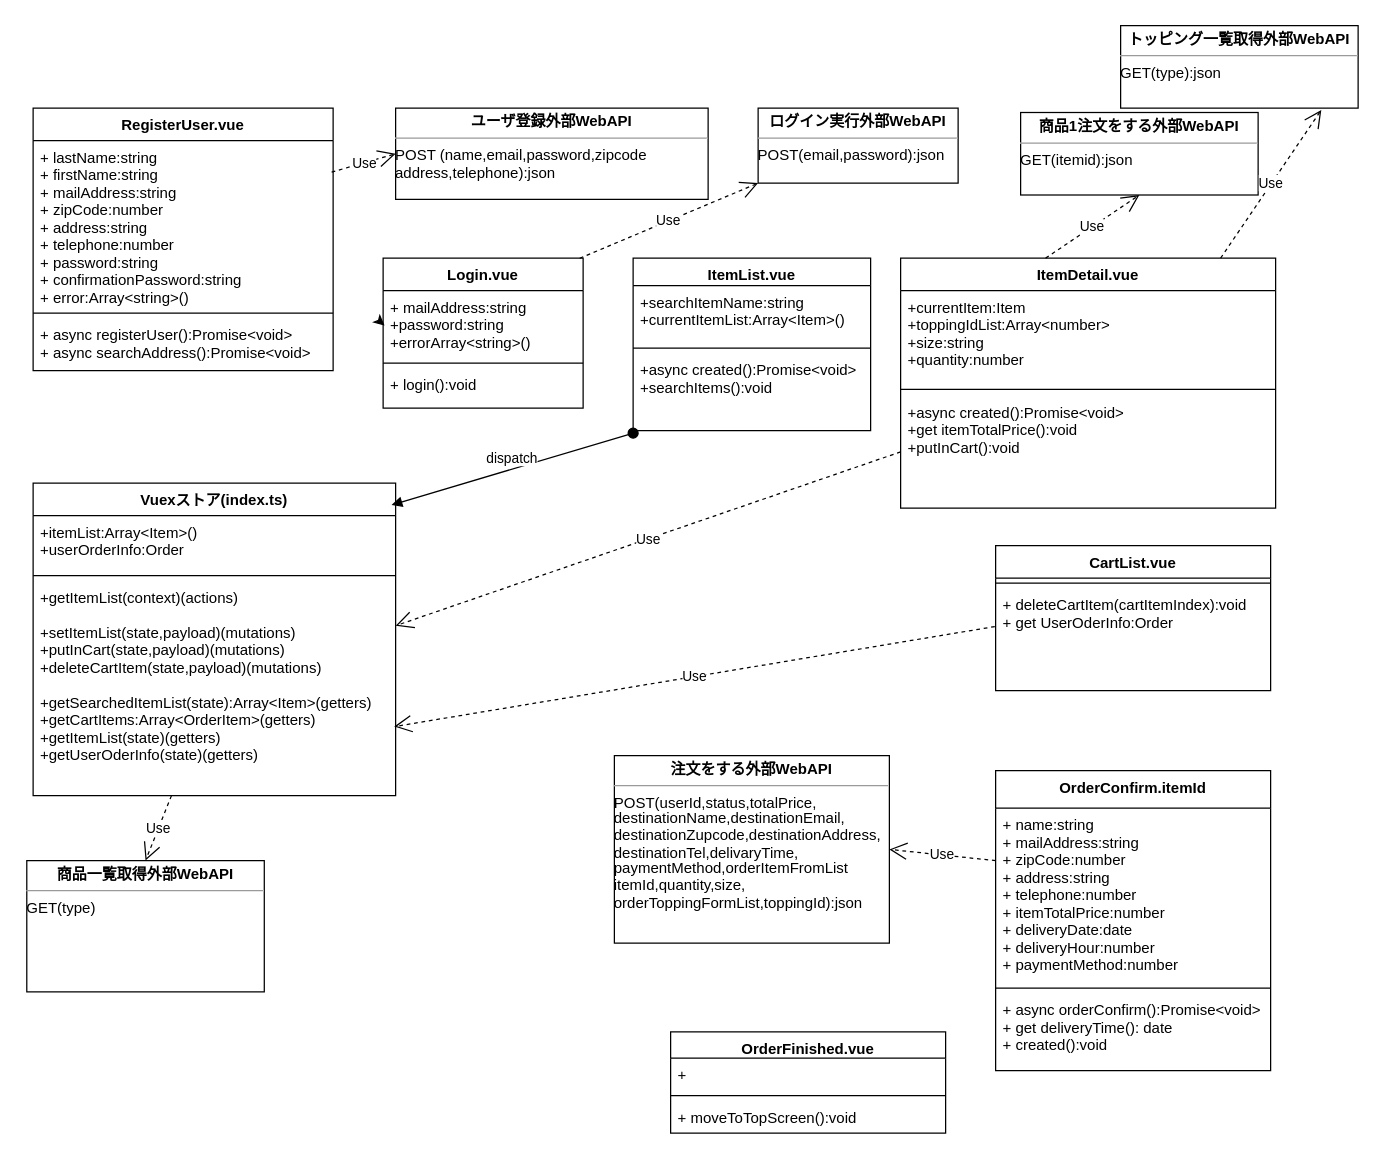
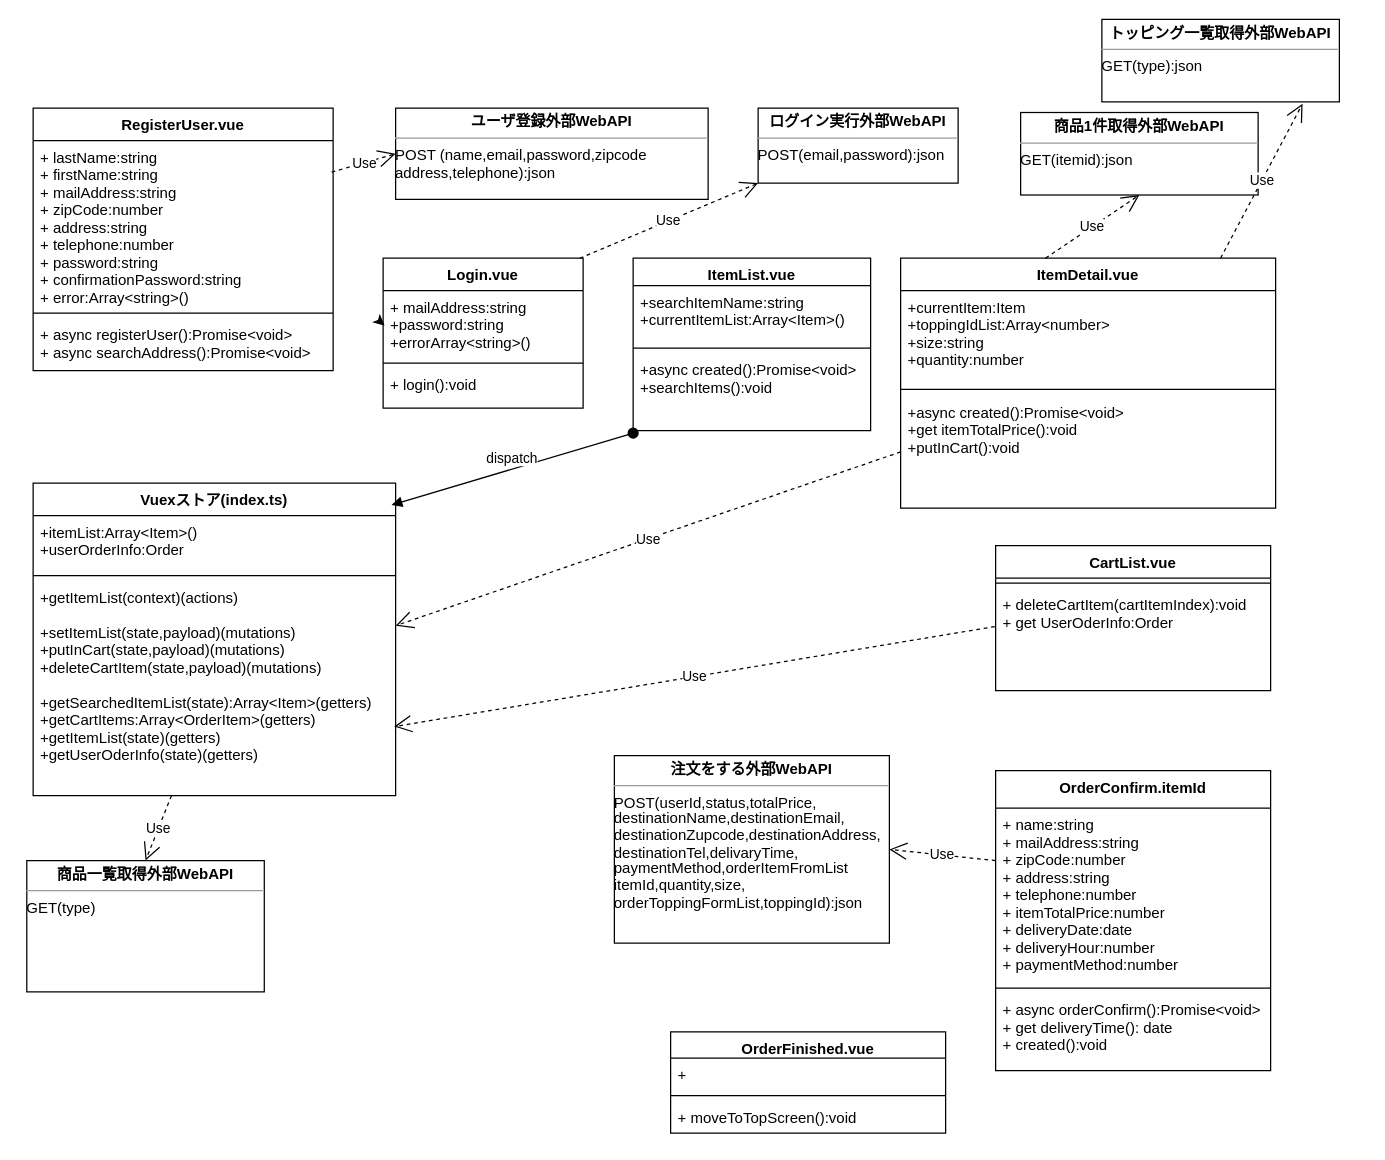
(1239, 67) -> (1221, 61)
(1118, 131) -> (1103, 131)
